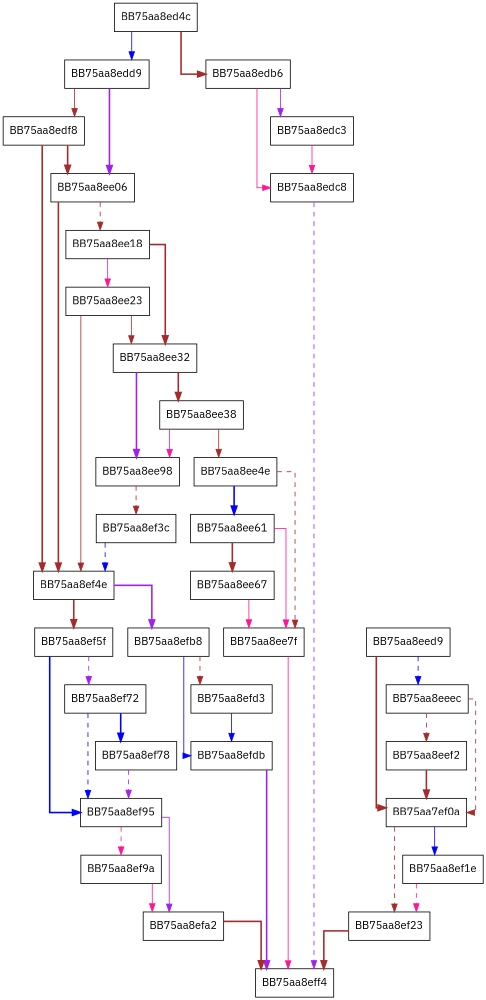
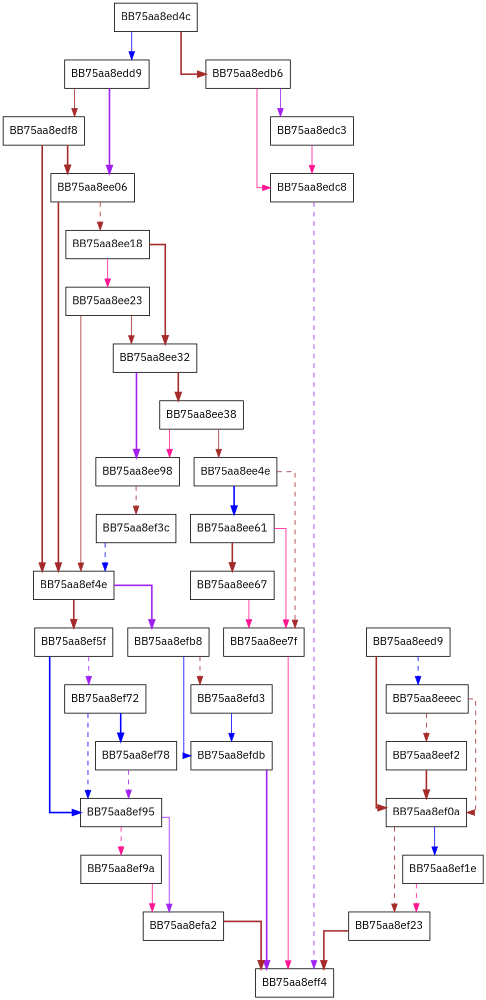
(426, 813) -> (426, 813)
